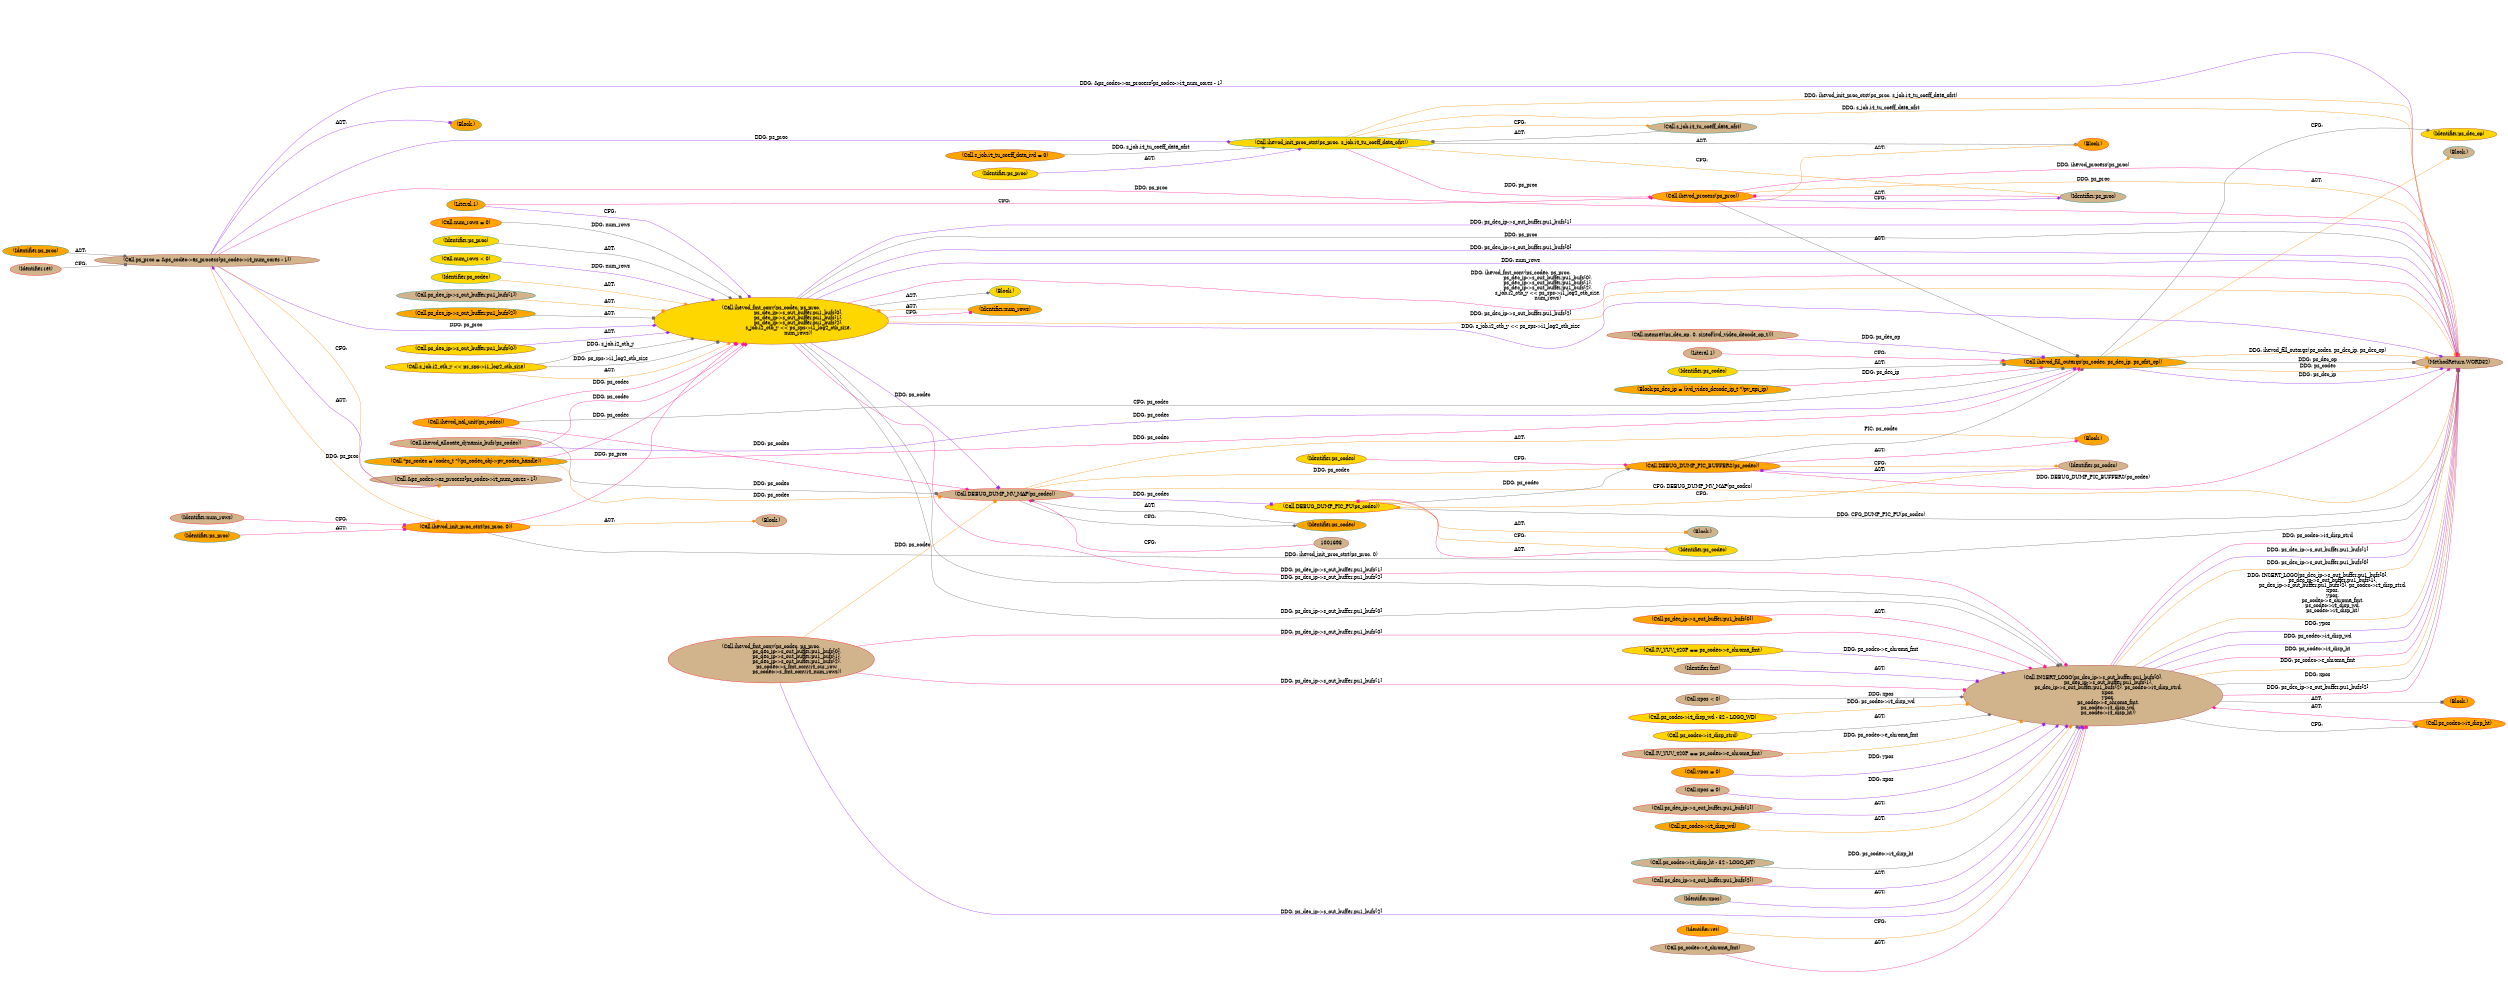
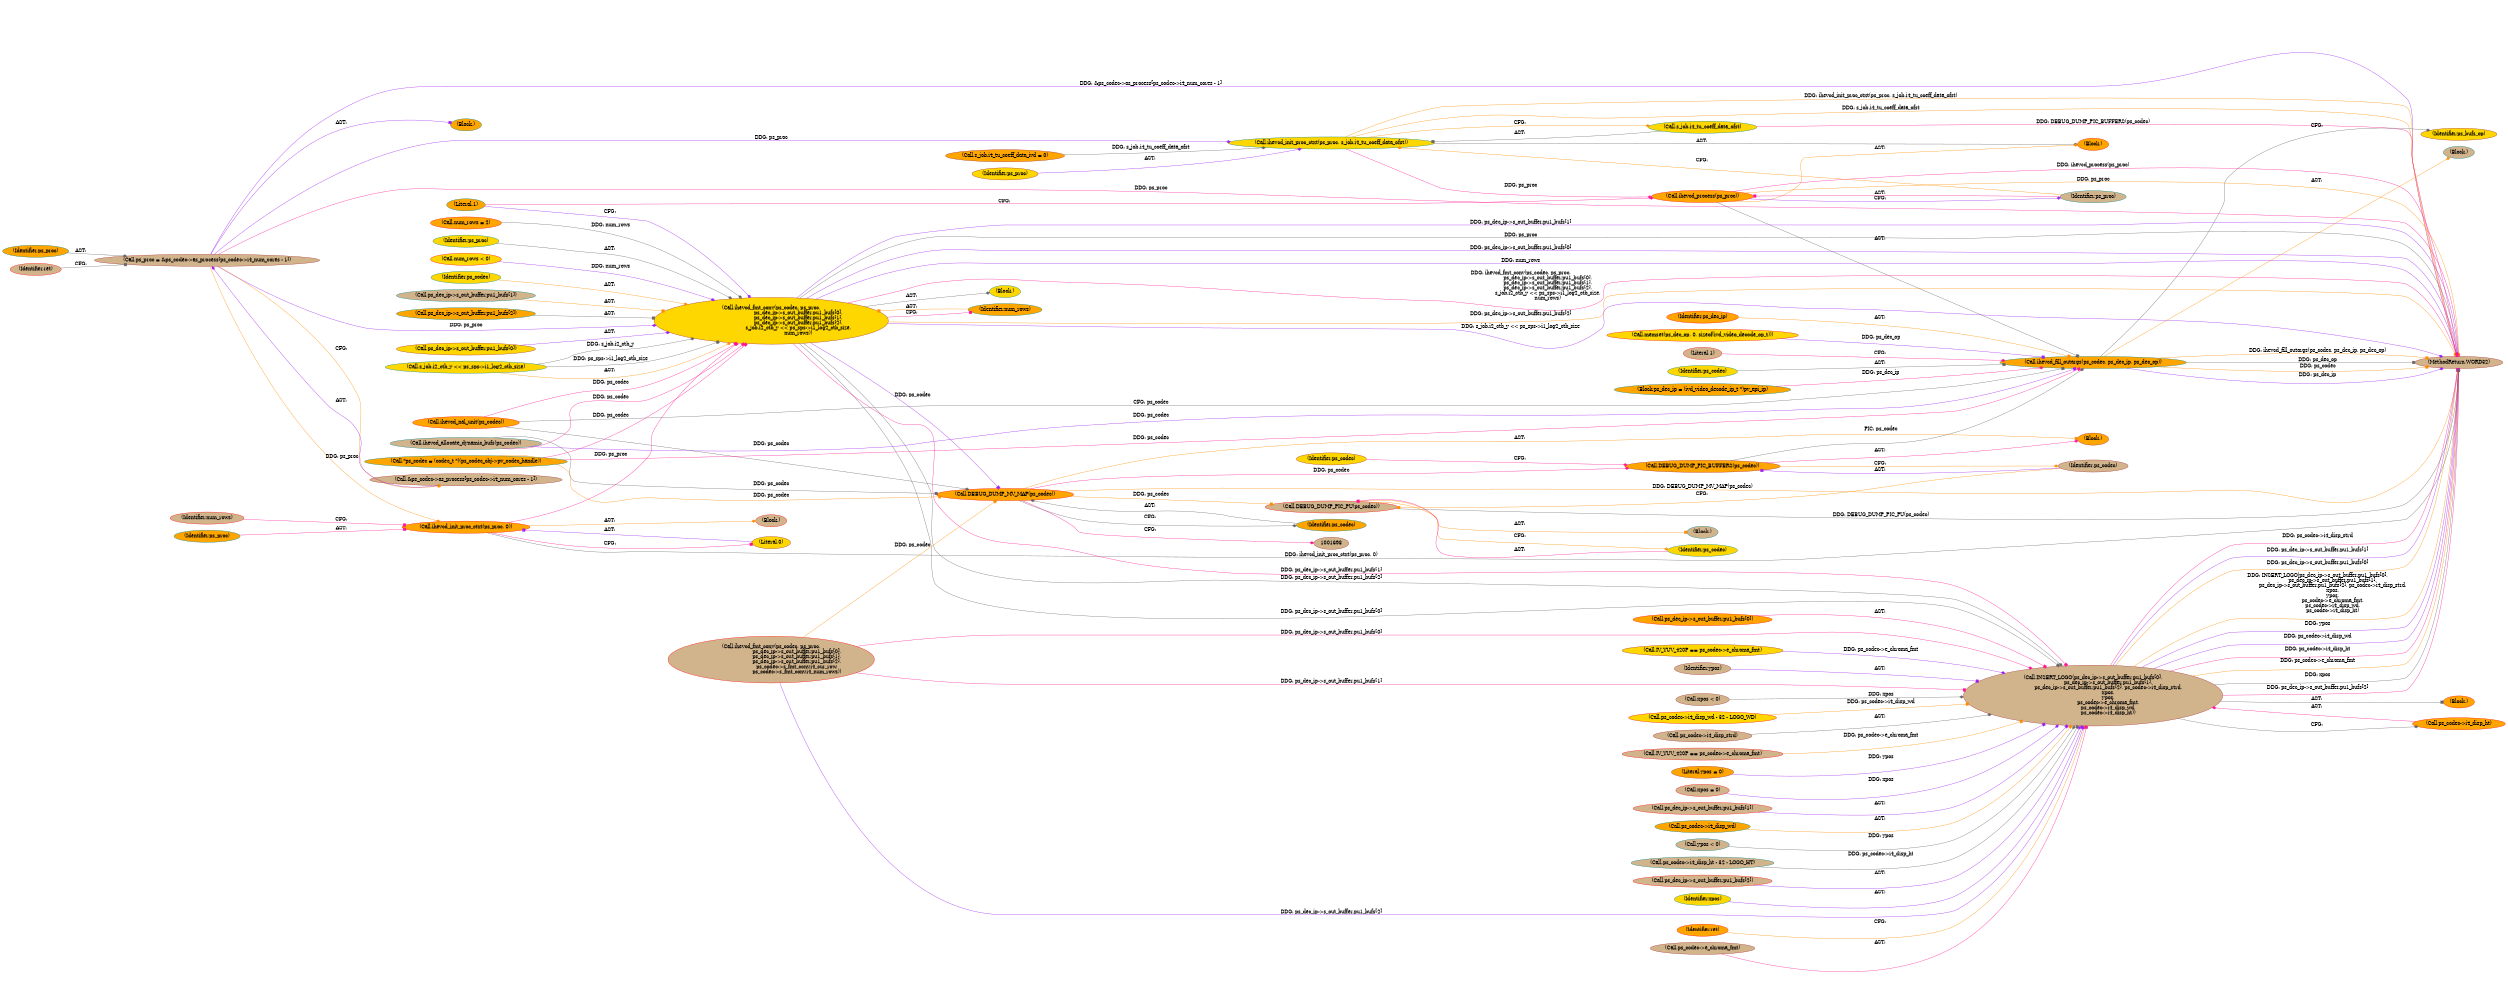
(1703, 127) -> (1703, 127)
(2459, 134) -> (2459, 134)
(466, 223) -> (466, 223)
(466, 259) -> (466, 259)
none -> (1703, 317)
(1703, 335) -> (1703, 335)
(2093, 362) -> (2093, 362)
(466, 367) -> (466, 367)
(466, 443) -> (466, 443)
(746, 458) -> (746, 458)
(1327, 474) -> (1327, 474)
(1703, 487) -> (1703, 487)
(2113, 489) -> (2196, 124)
(1005, 495) -> (1005, 495)
(1510, 496) -> none
(1170, 500) -> (1170, 500)
(1331, 507) -> (1331, 507)
(1881, 515) -> (1881, 515)
none -> (771, 543)
(1162, 552) -> (1161, 538)
(1703, 669) -> (1703, 669)
(1703, 736) -> (1703, 736)
(1703, 772) -> (1703, 772)
none -> (1703, 845)
(1703, 899) -> (1703, 899)
